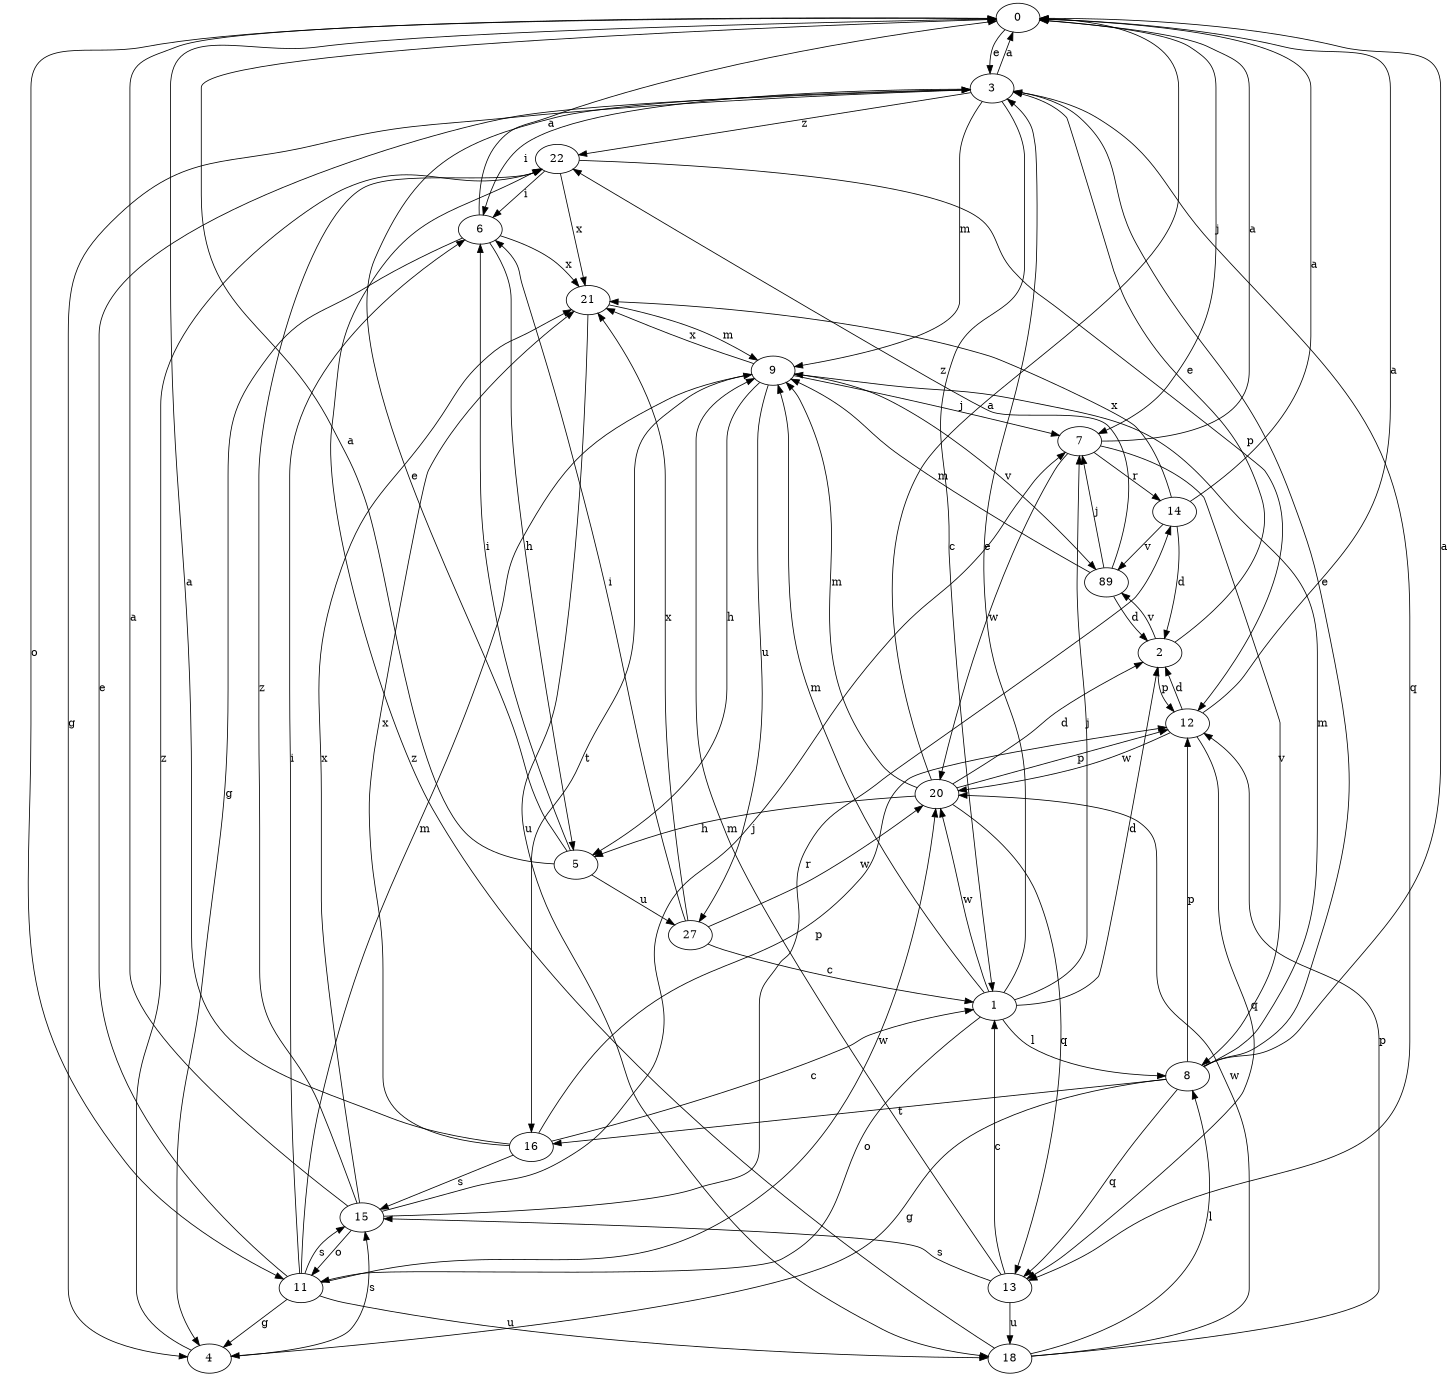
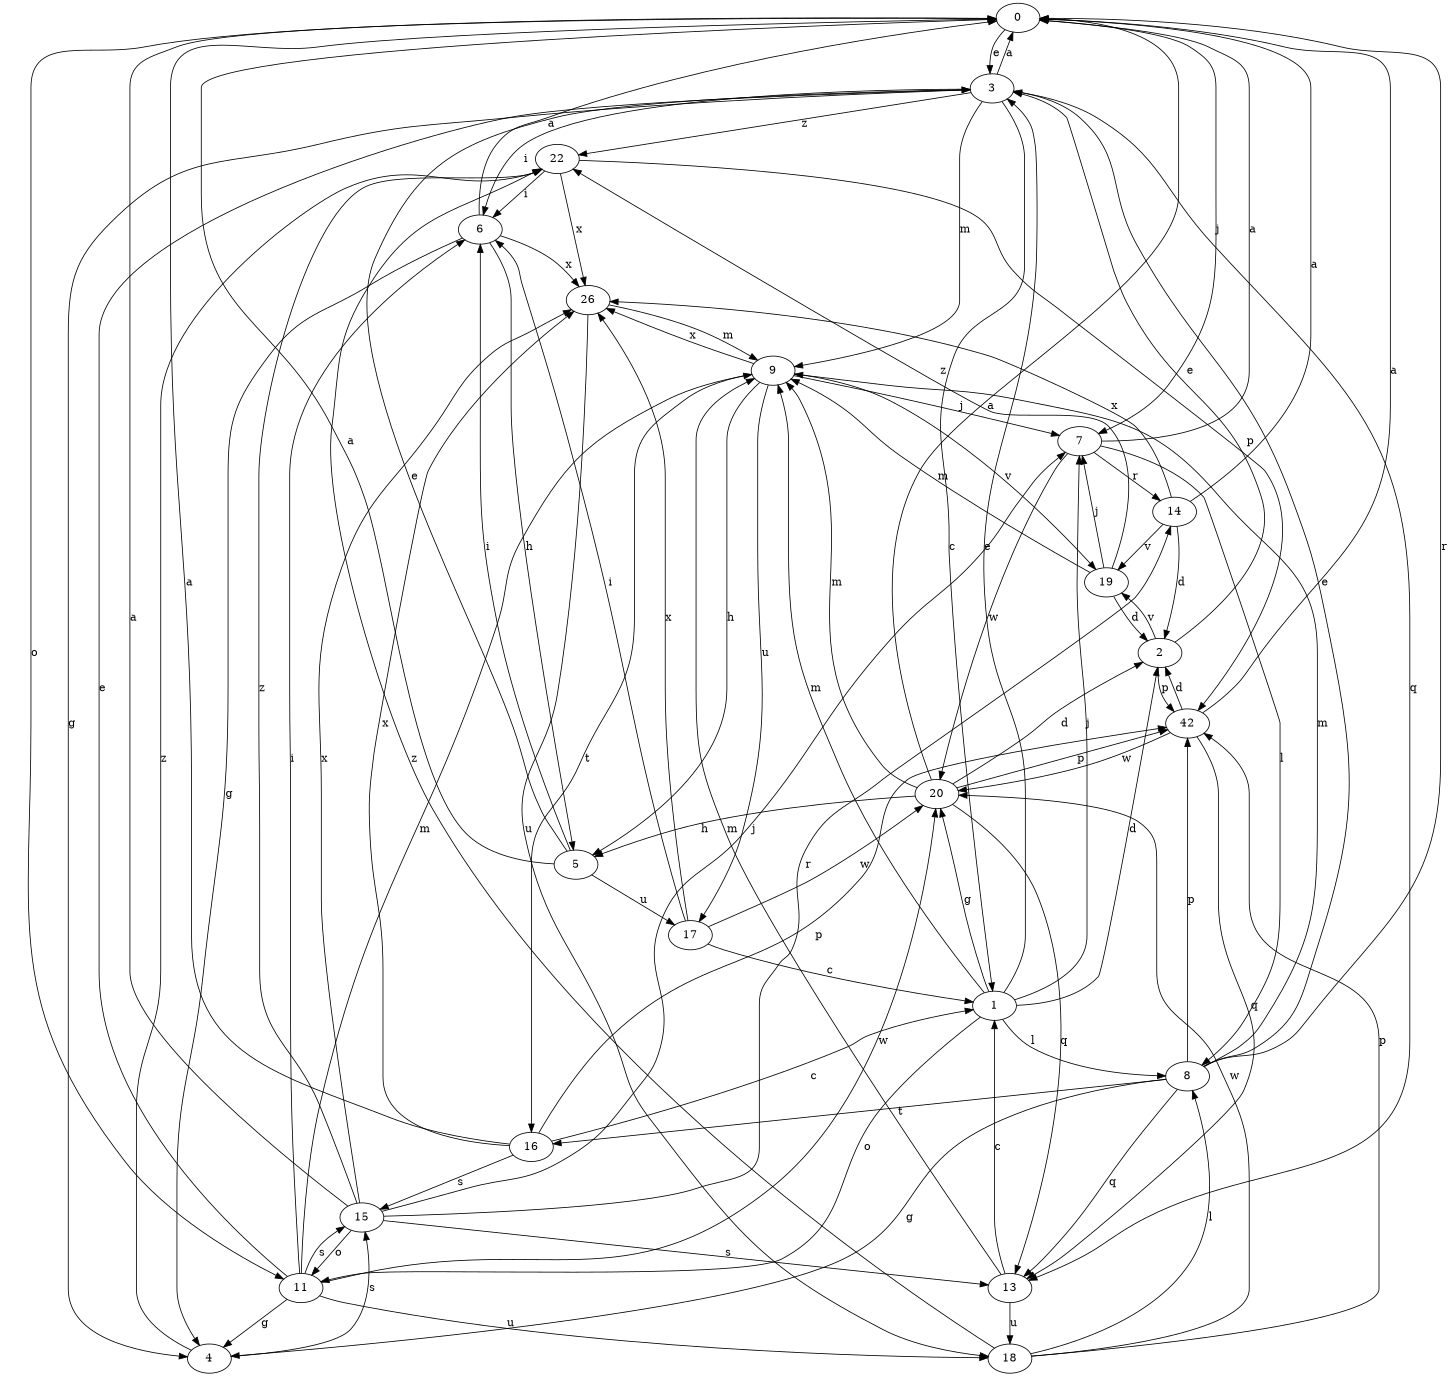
(588, 300) -> (588, 300)
(1444, 547) -> (1444, 547)
(1106, 582) -> (1106, 582)
(1188, 724) -> (1188, 724)
(1282, 759) -> (1282, 759)
(968, 900) -> (968, 900)
(690, 935) -> (690, 935)
(681, 1228) -> (682, 1252)
